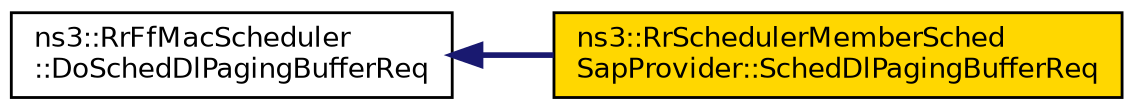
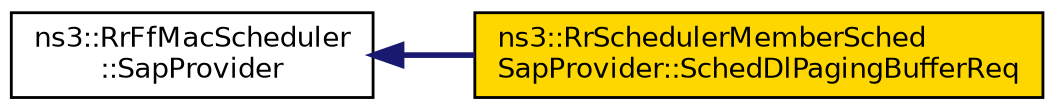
(232, 55) -> (192, 55)
